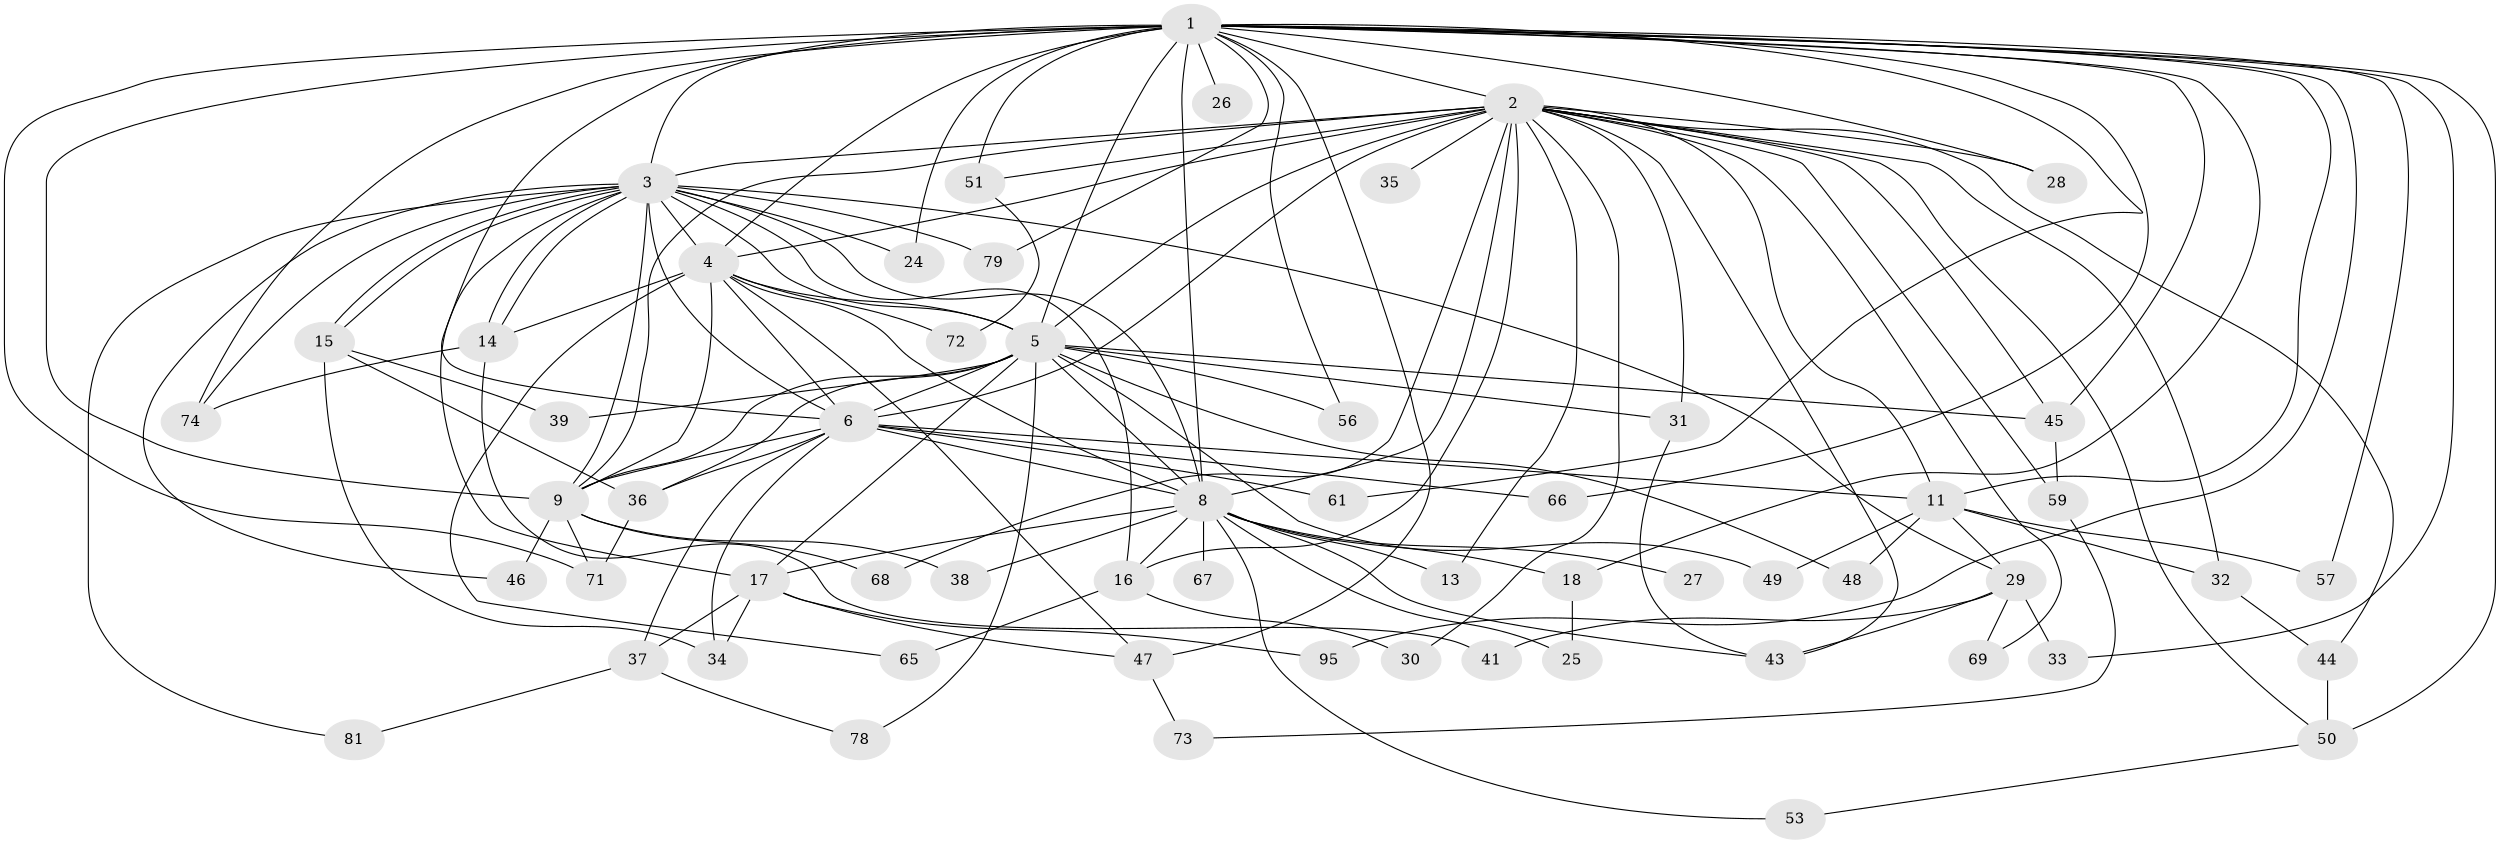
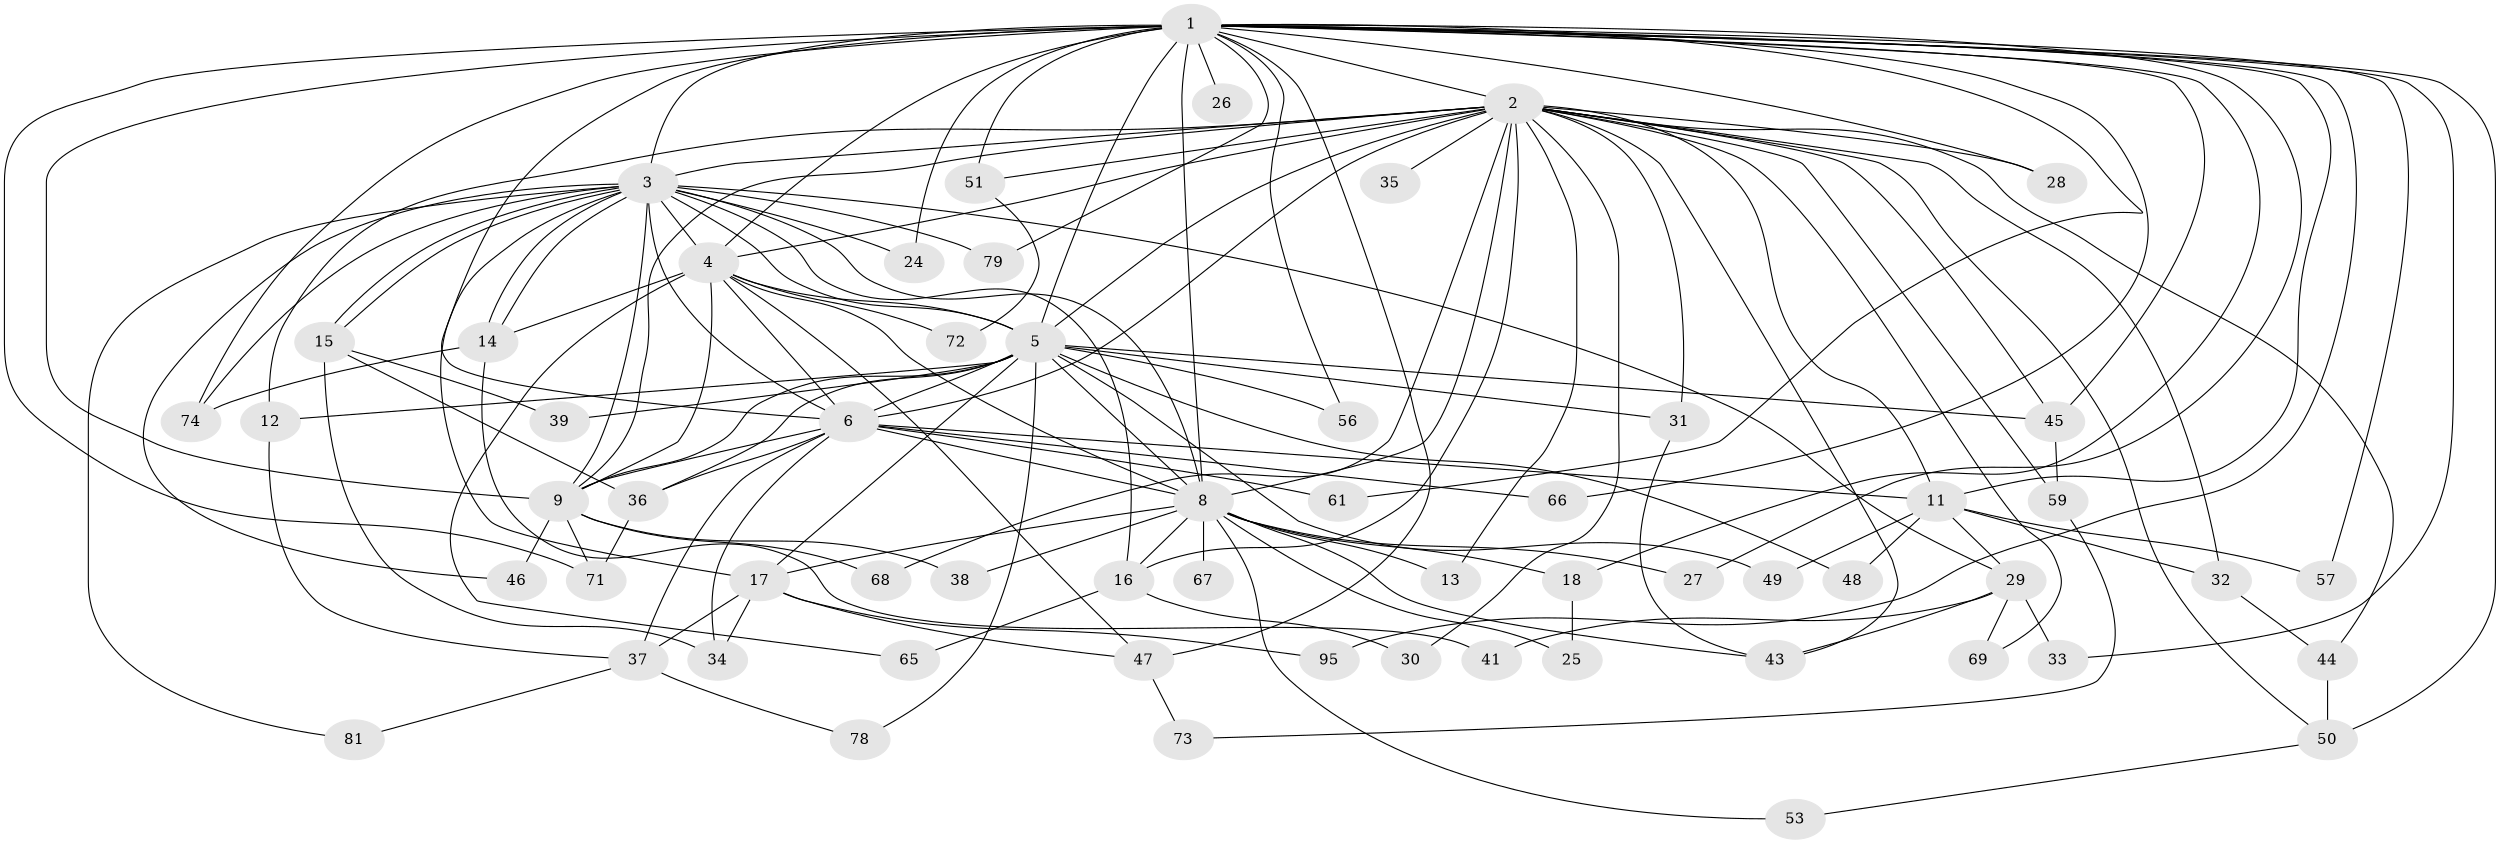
none -> (2219, 79)
none -> (271, 422)
